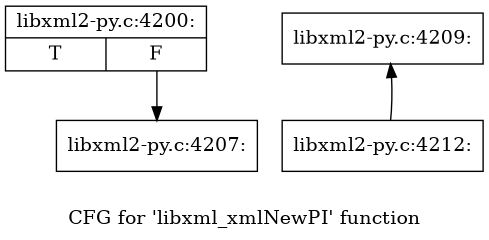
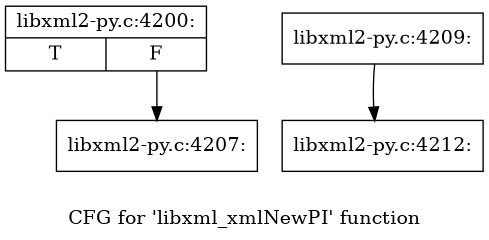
(392, 99) -> (373, 85)
